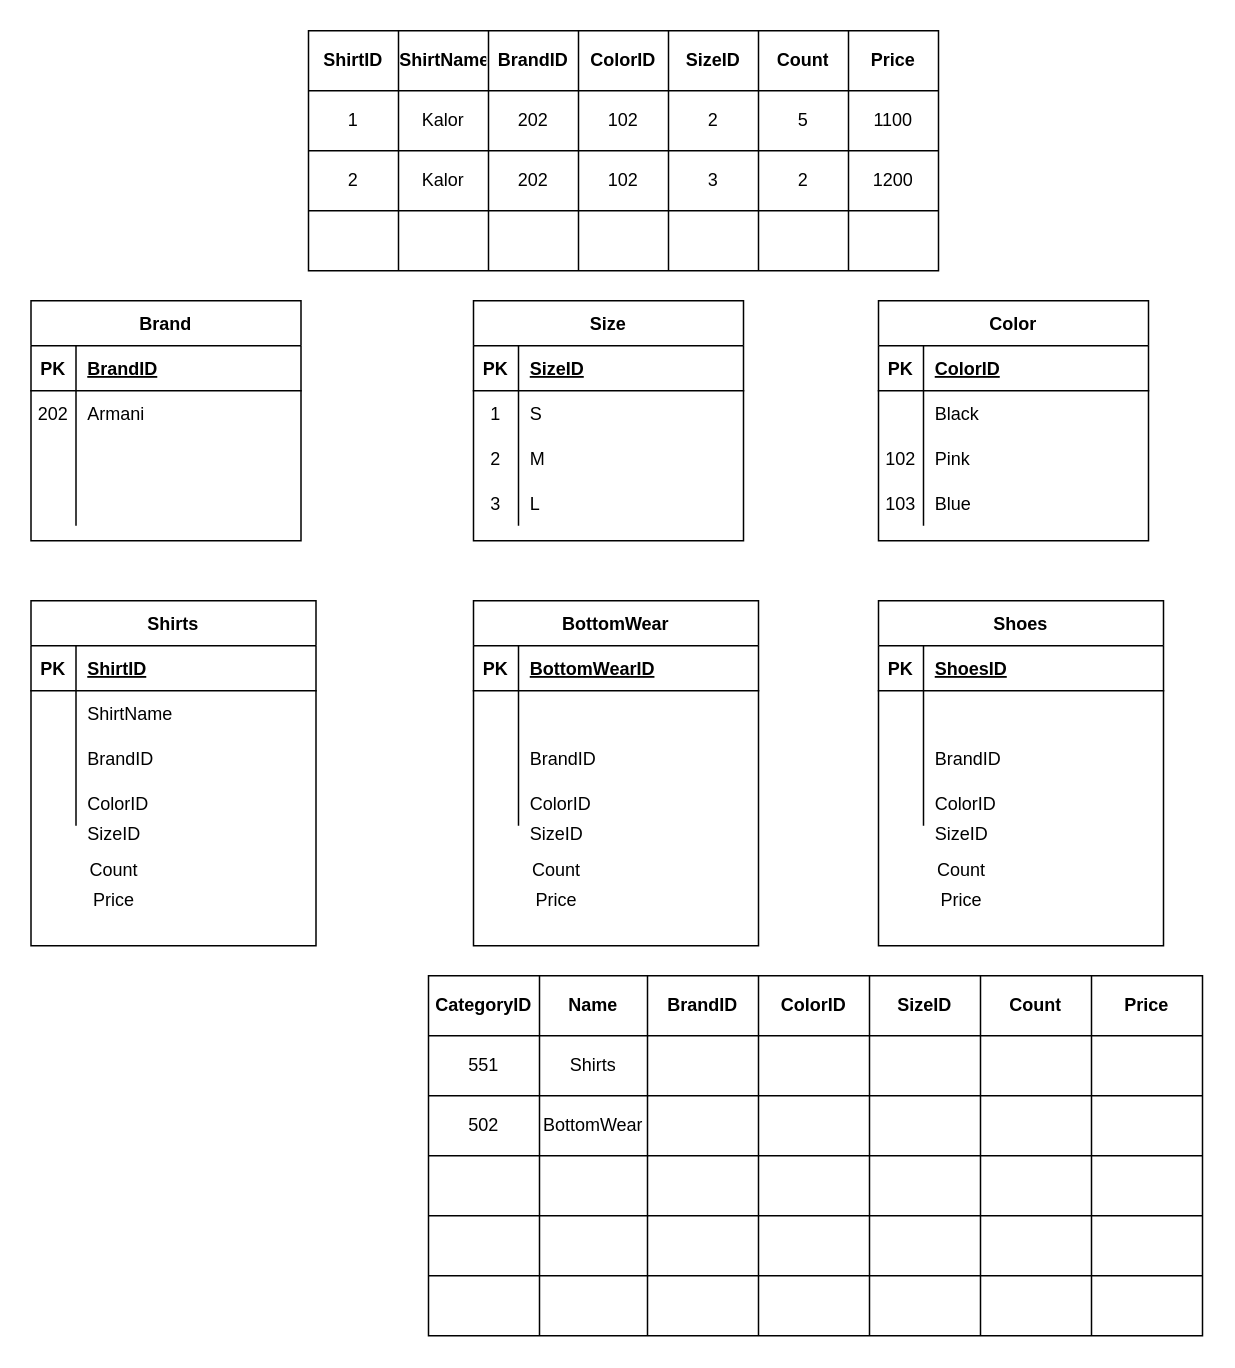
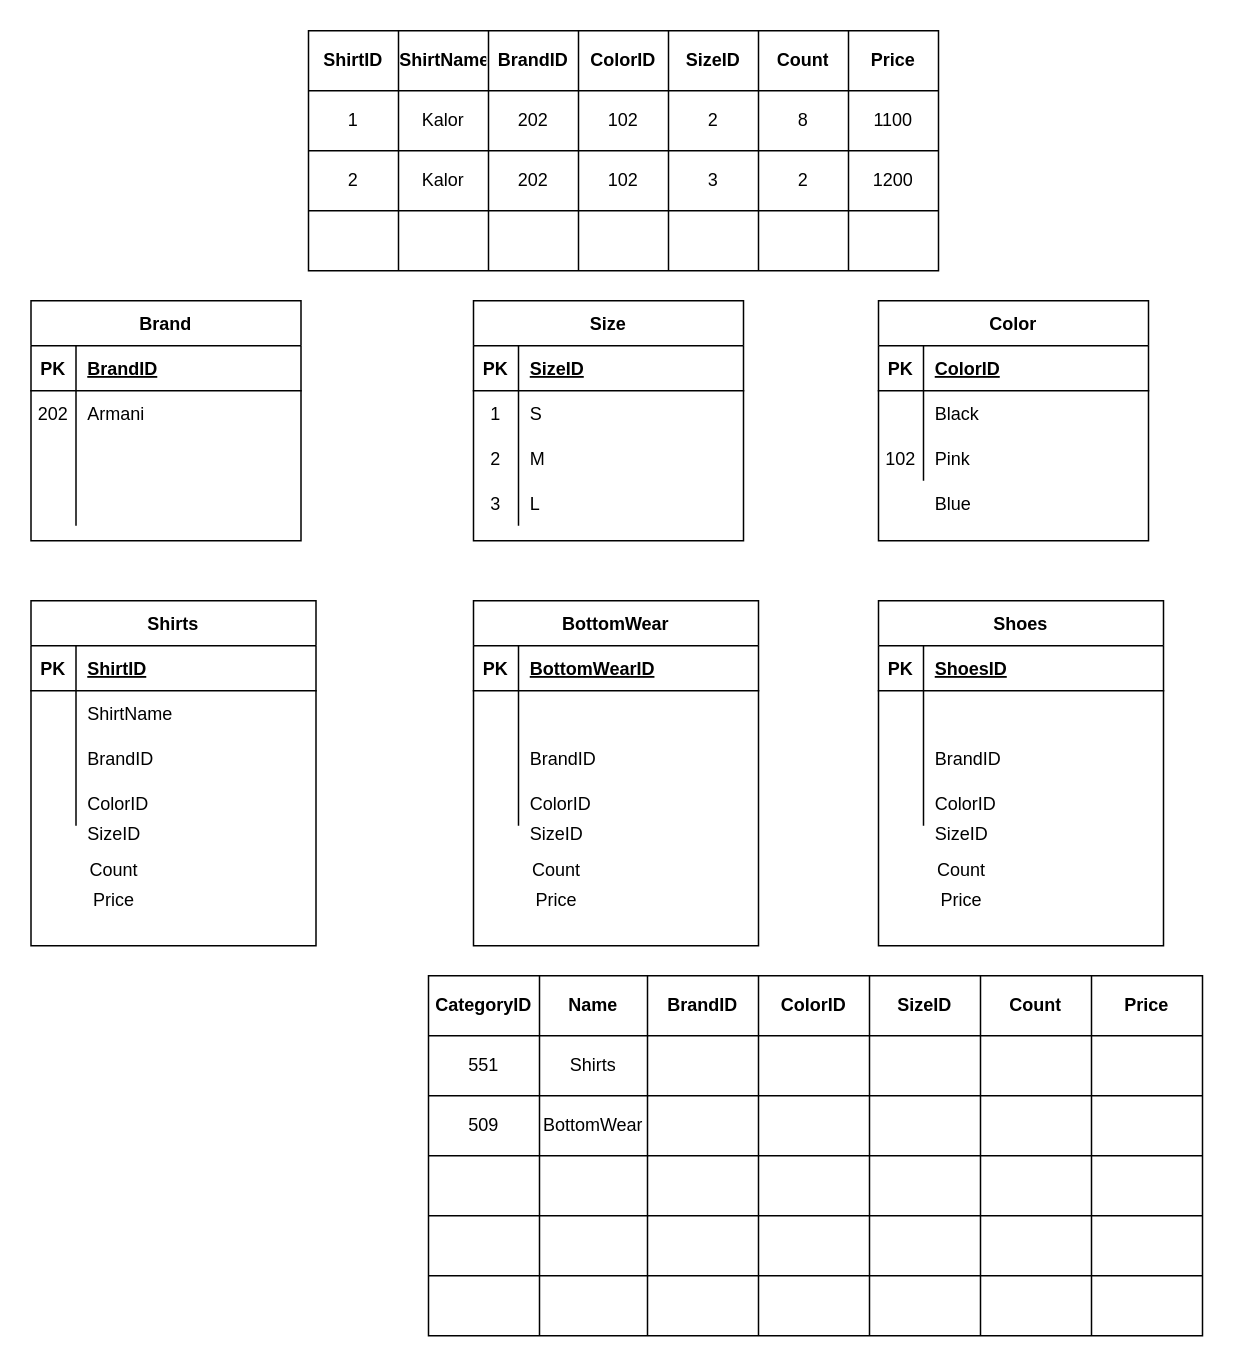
(803, 121) -> (803, 121)
(901, 503) -> none
(484, 1126) -> (484, 1126)
